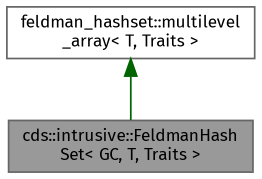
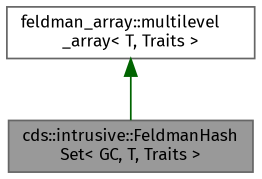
(131, 33) -> (131, 33)
